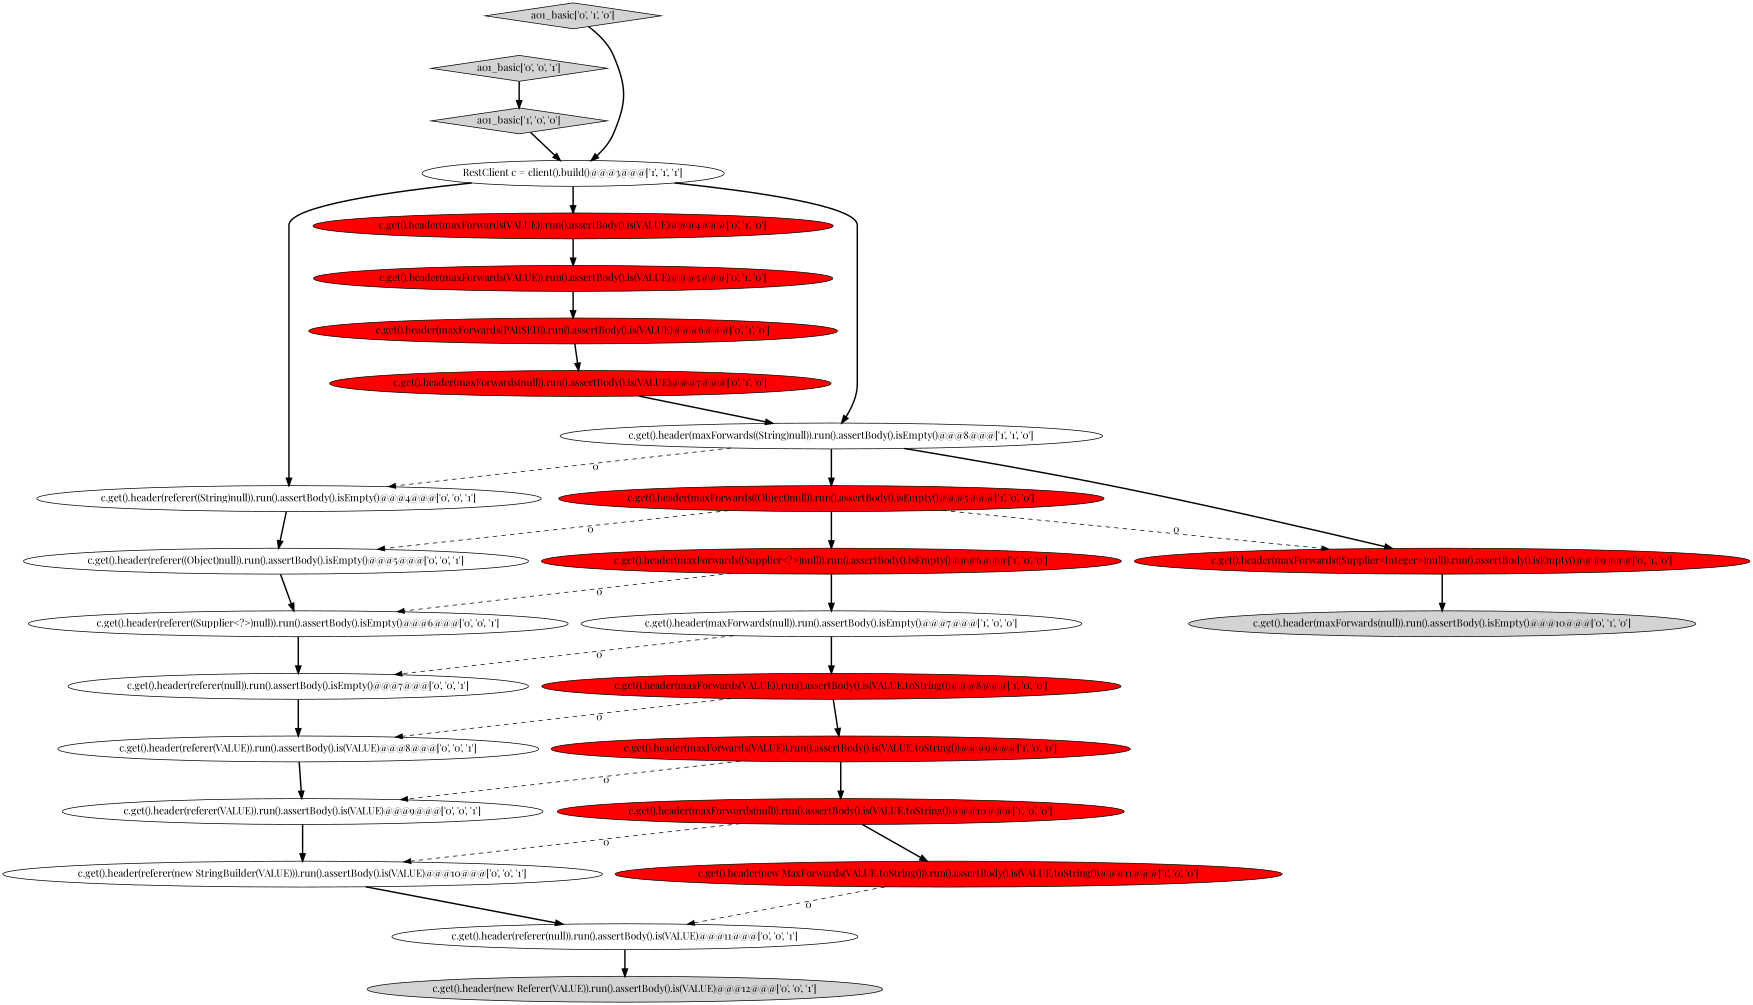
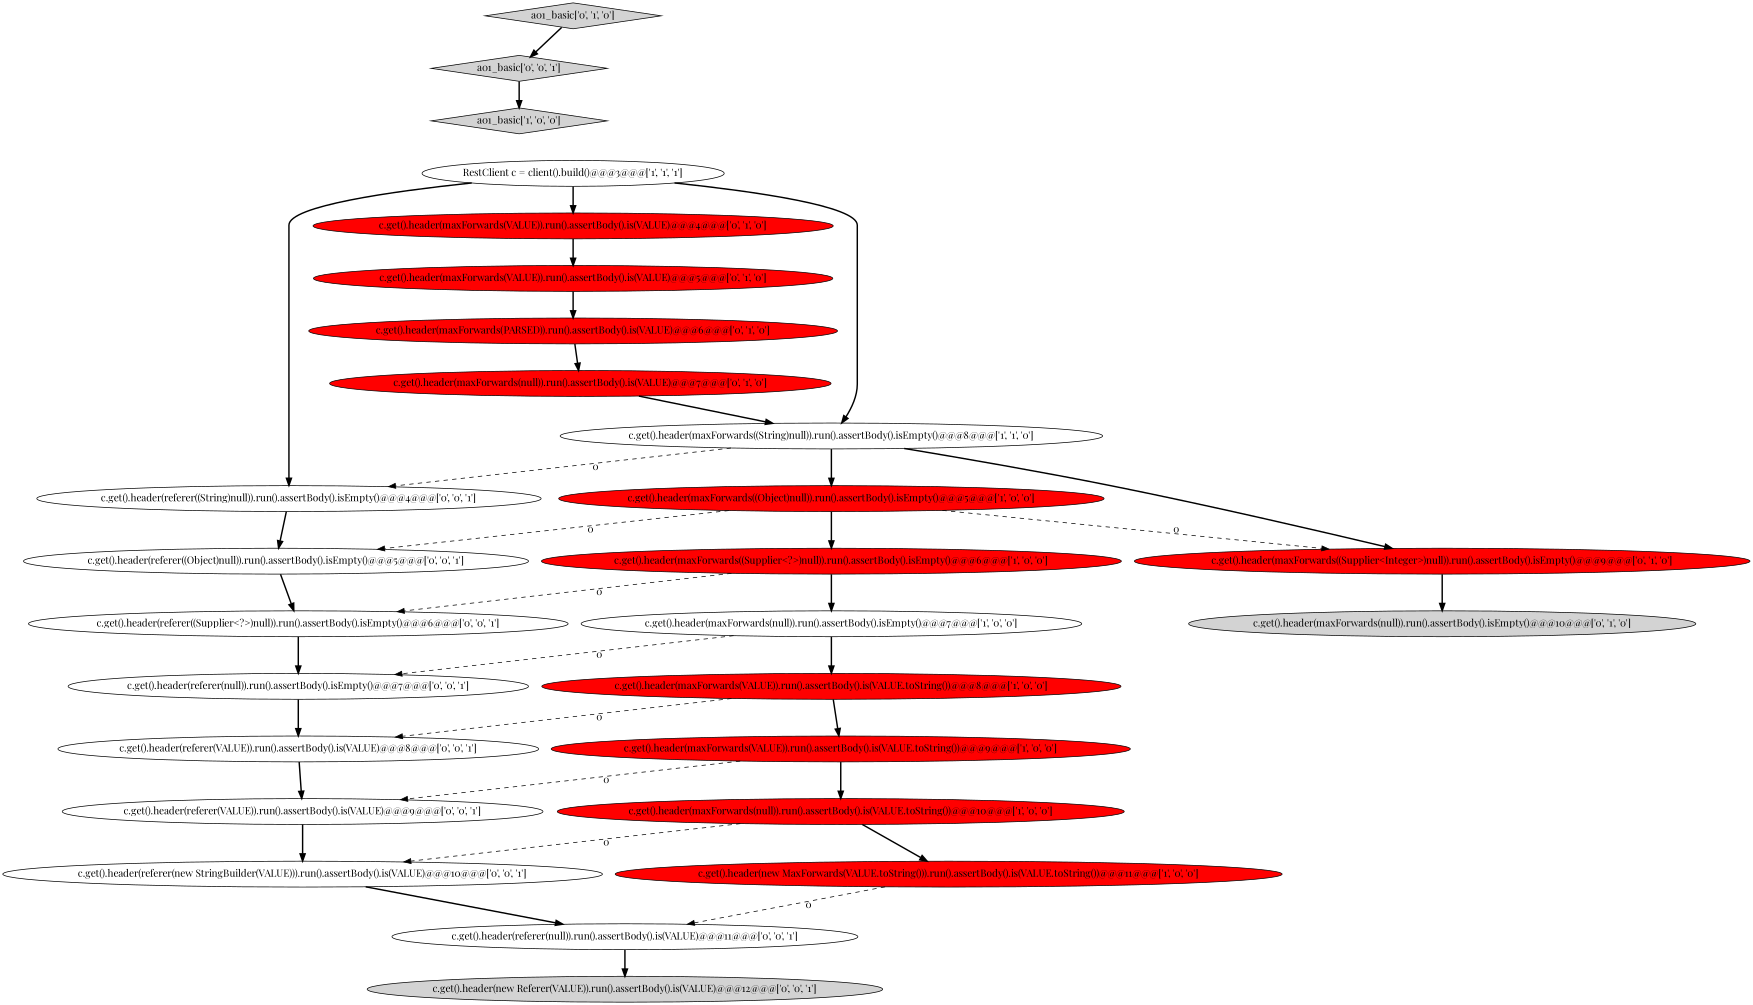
(623, 89) -> (549, 40)
(543, 144) -> none
